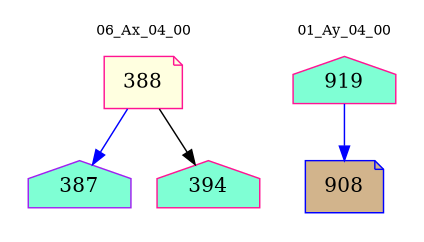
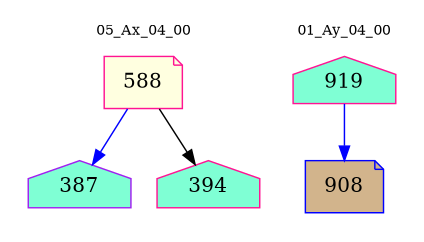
(144, 31) -> (144, 31)
(143, 82) -> (143, 82)
